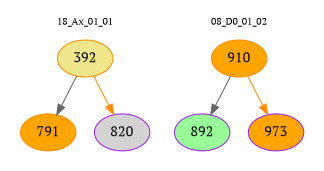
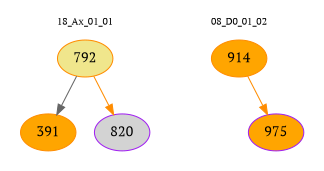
(85, 59) -> (85, 59)
(239, 59) -> (239, 59)
(48, 132) -> (48, 132)
(202, 132) -> none
(276, 132) -> (276, 132)
